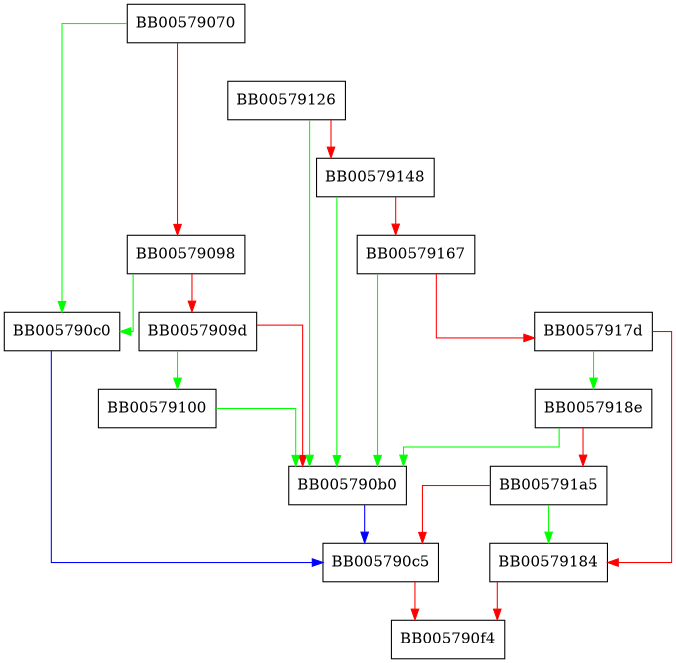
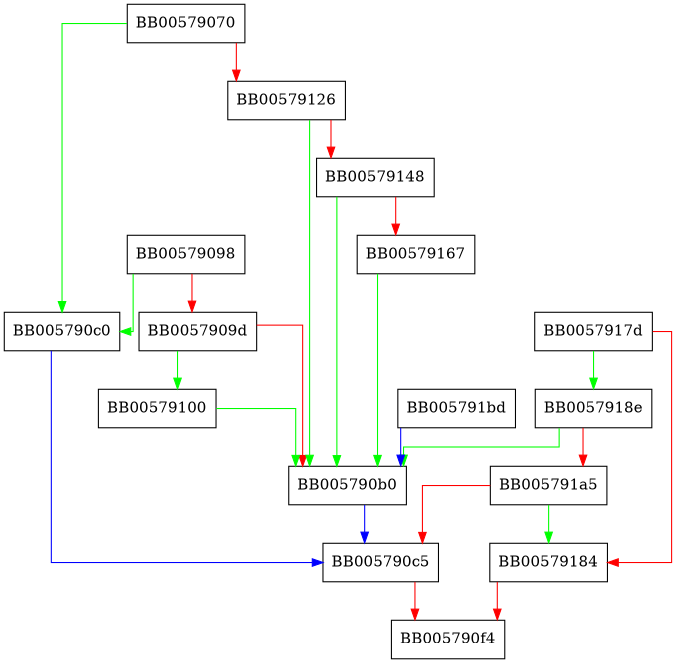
(178, 134) -> (236, 57)
(448, 338) -> none
none -> (457, 409)
